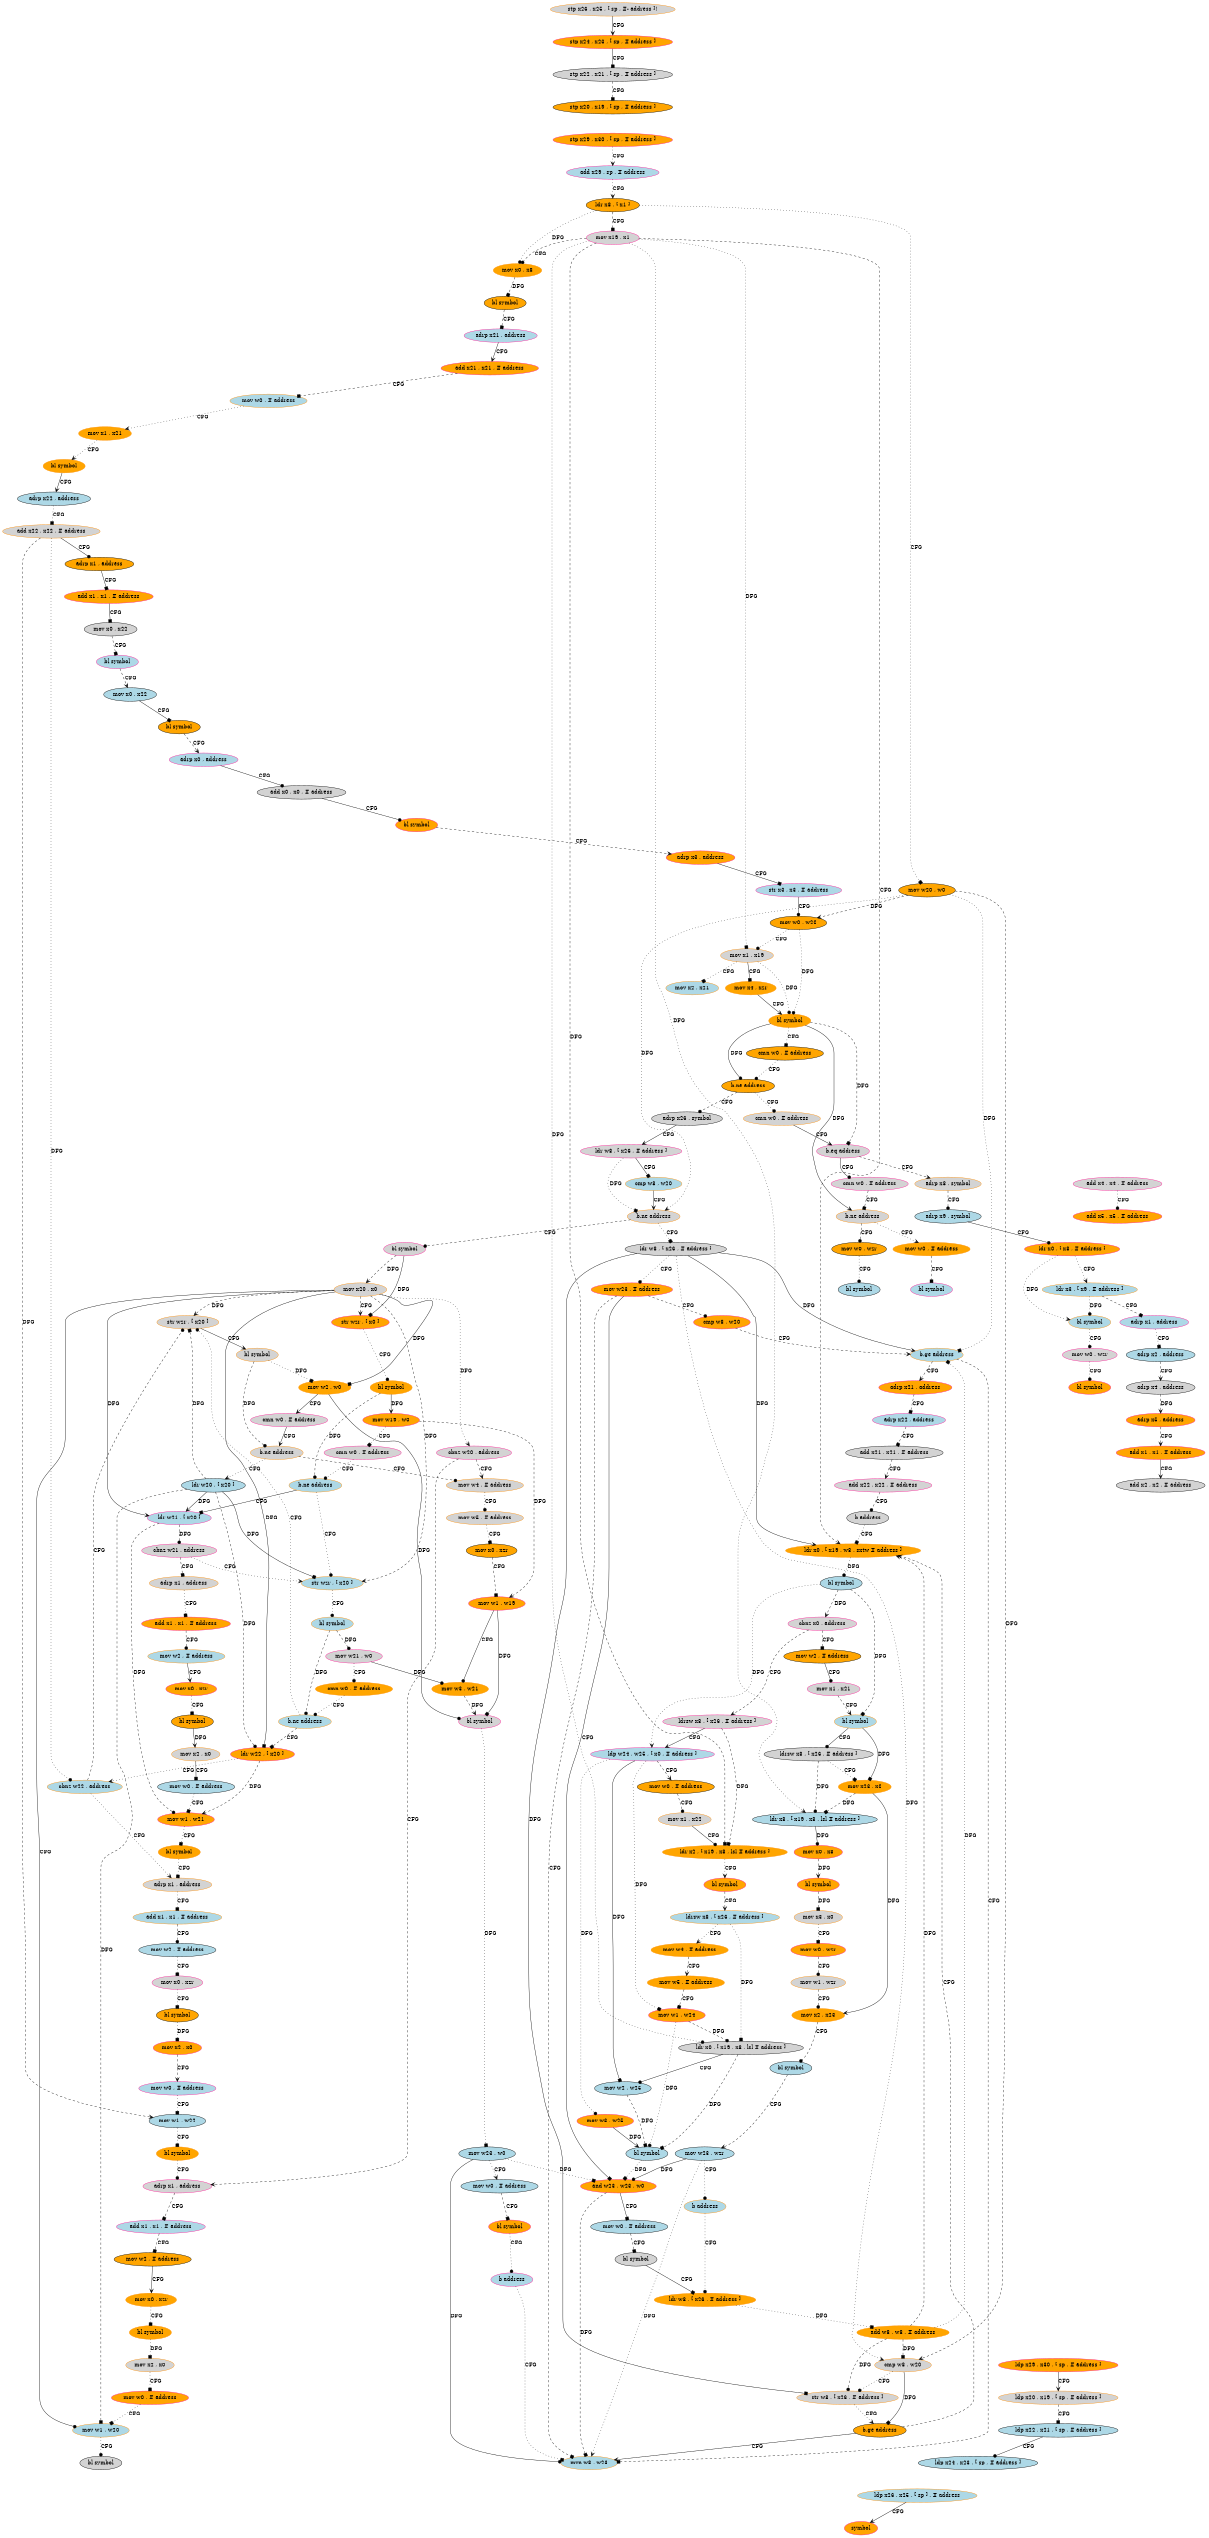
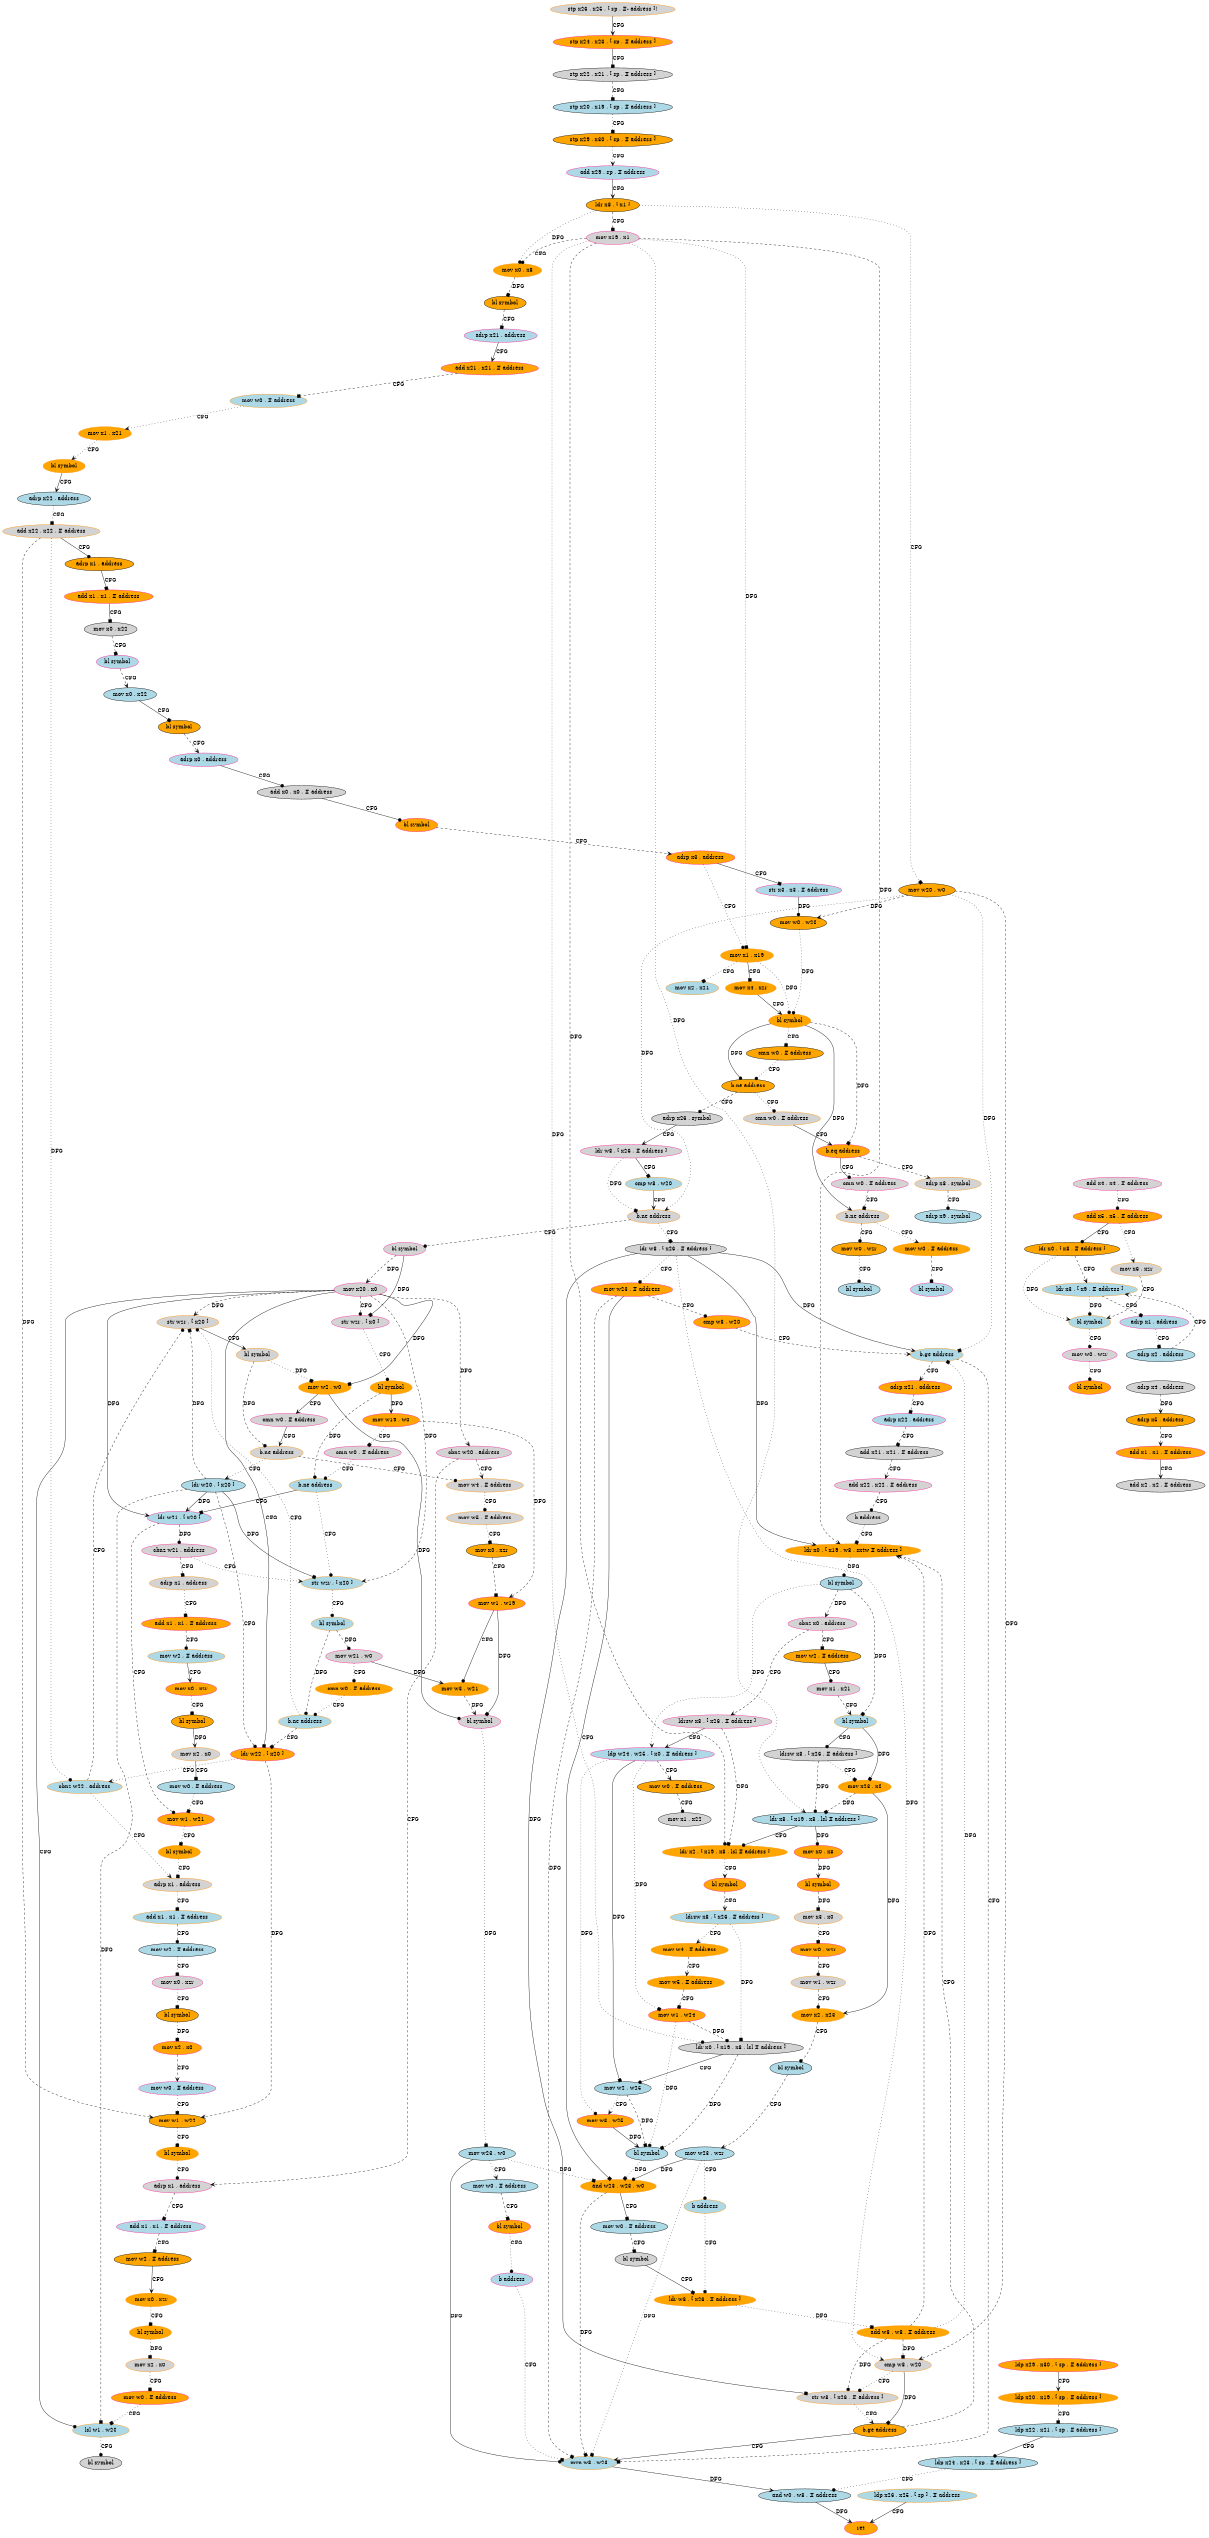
(613, 107) -> (613, 107)
none -> (613, 122)
(613, 140) -> (613, 140)
(613, 187) -> (613, 187)
(886, 890) -> (886, 890)
(804, 907) -> (804, 907)
(774, 938) -> (723, 905)
(747, 956) -> (747, 956)
(570, 1070) -> (570, 1070)
(843, 1151) -> (843, 1151)
(1010, 1233) -> (1096, 1232)
(1072, 1249) -> (1072, 1249)
(1080, 1268) -> (1080, 1268)
none -> (1136, 1269)
(360, 1290) -> (360, 1290)
(360, 1304) -> (360, 1304)
(360, 1322) -> (360, 1322)
(460, 1336) -> (460, 1336)
(1161, 1369) -> (1182, 1309)
(1161, 1420) -> (1161, 1420)
(272, 1518) -> (272, 1518)
(250, 1624) -> (250, 1624)
(406, 1672) -> (406, 1672)
(140, 1673) -> (140, 1673)
(239, 1793) -> (271, 1962)
(685, 1820) -> (685, 1820)
(703, 1835) -> (771, 1835)
(555, 1868) -> (555, 1868)
none -> (615, 2103)
(177, 2121) -> (177, 2121)
(618, 2186) -> (618, 2186)
(646, 2306) -> (646, 2306)
(1058, 2398) -> (1058, 2398)
(101, 2430) -> (101, 2430)
none -> (805, 2496)
(861, 2528) -> (861, 2528)
